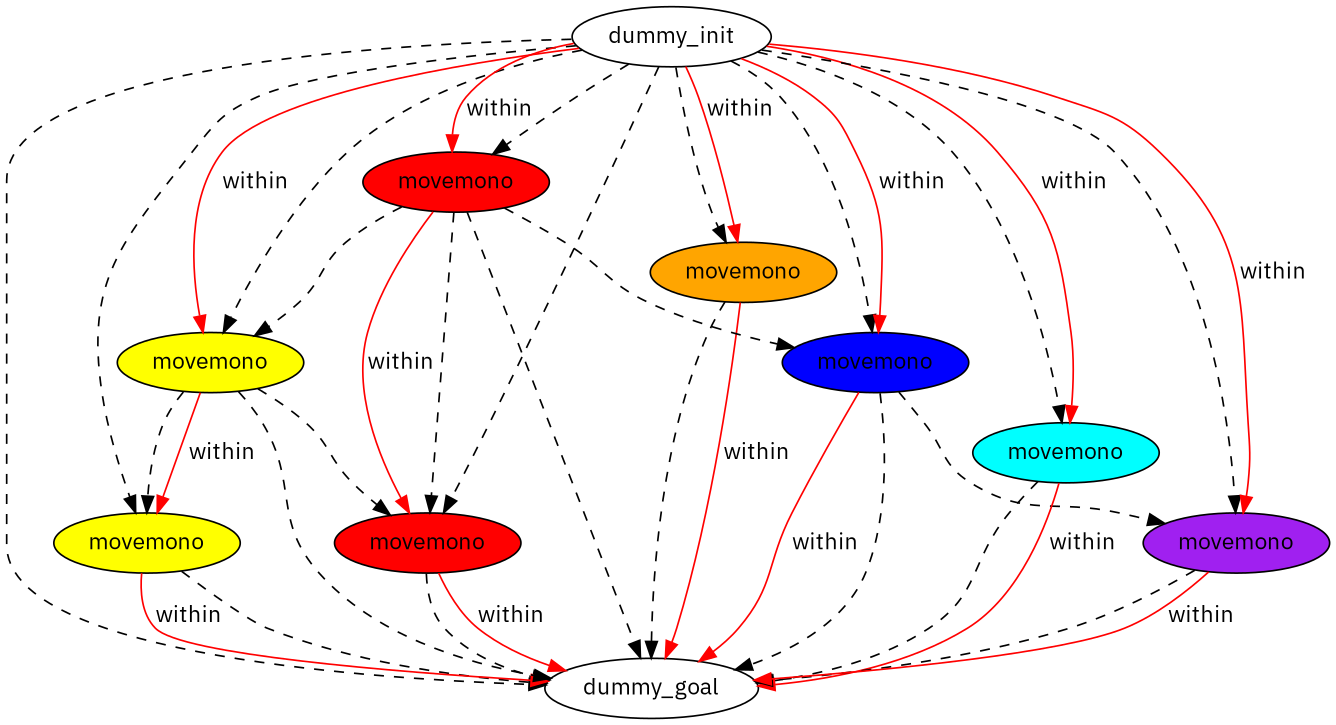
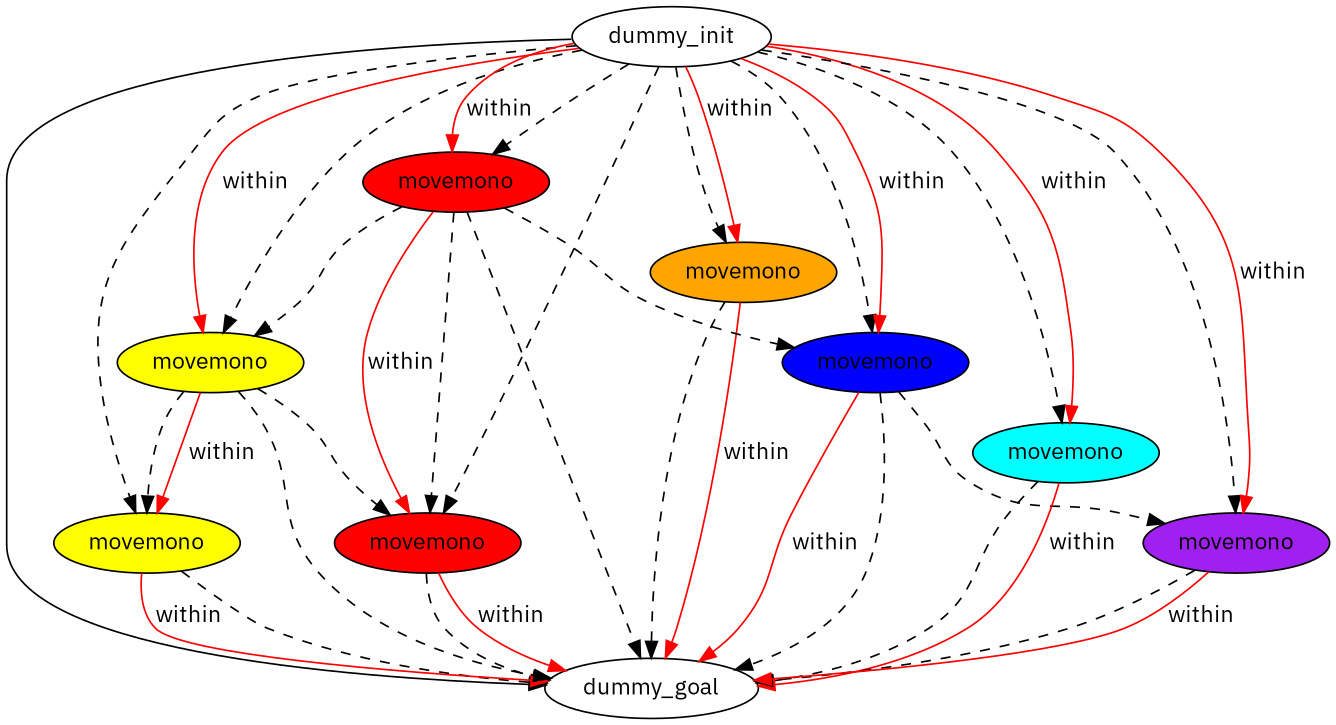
(7, 341) -> (7, 341)
